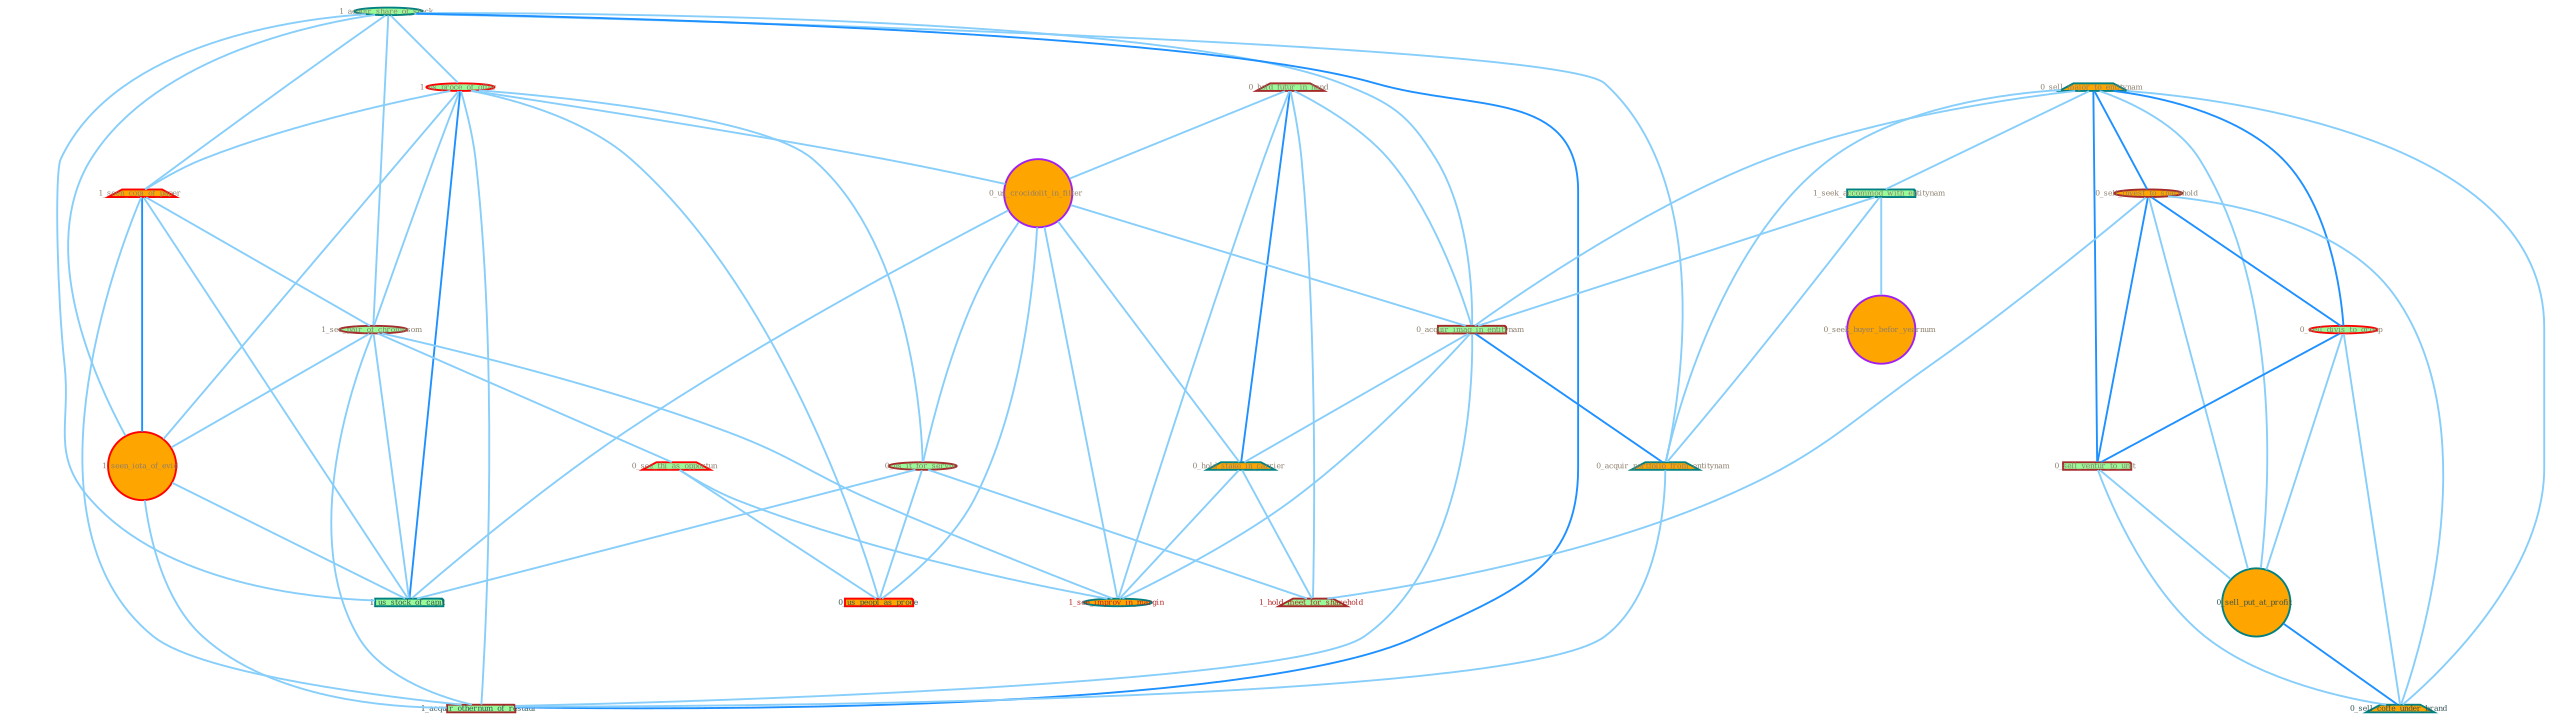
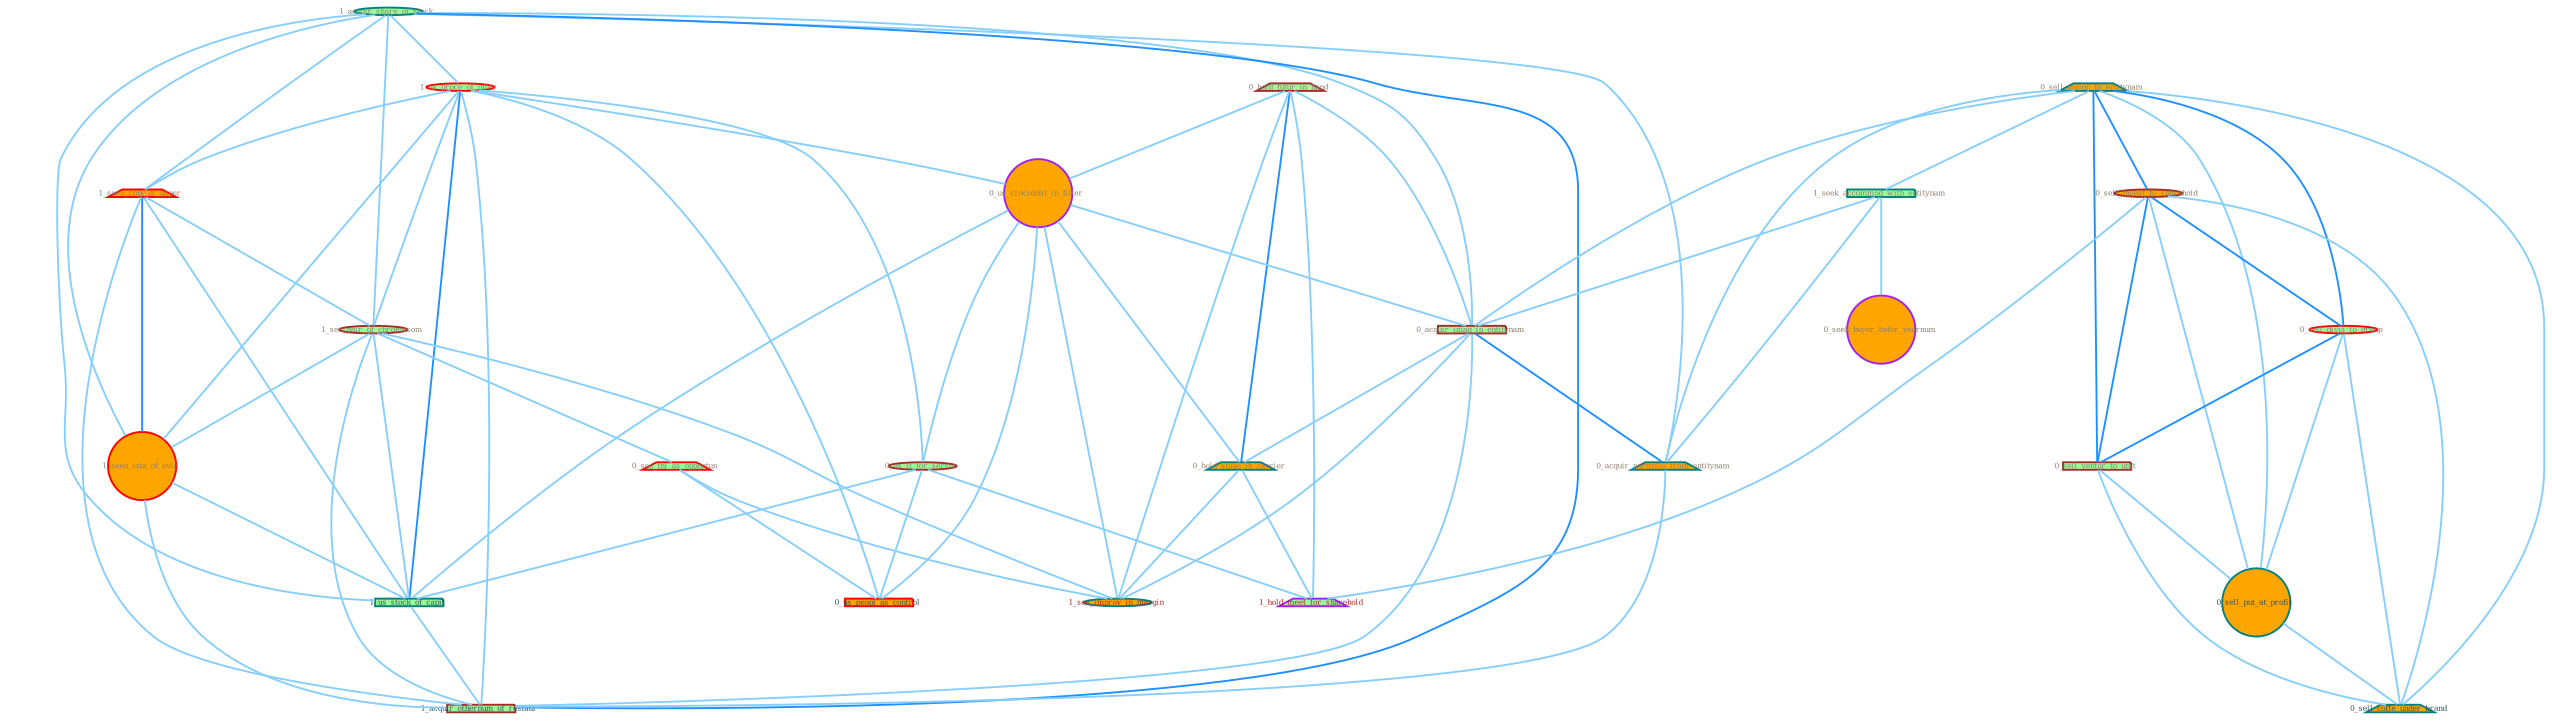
(879, 602) -> (879, 602)
(1313, 602) -> (1313, 602)
none -> (445, 656)
(2340, 664) -> (2340, 664)
